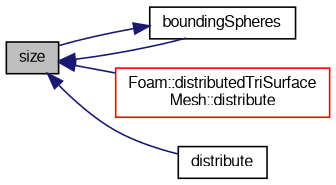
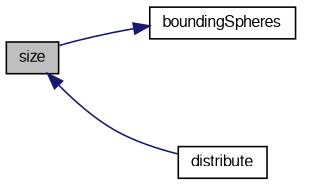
(131, 50) -> none
(223, 93) -> none
